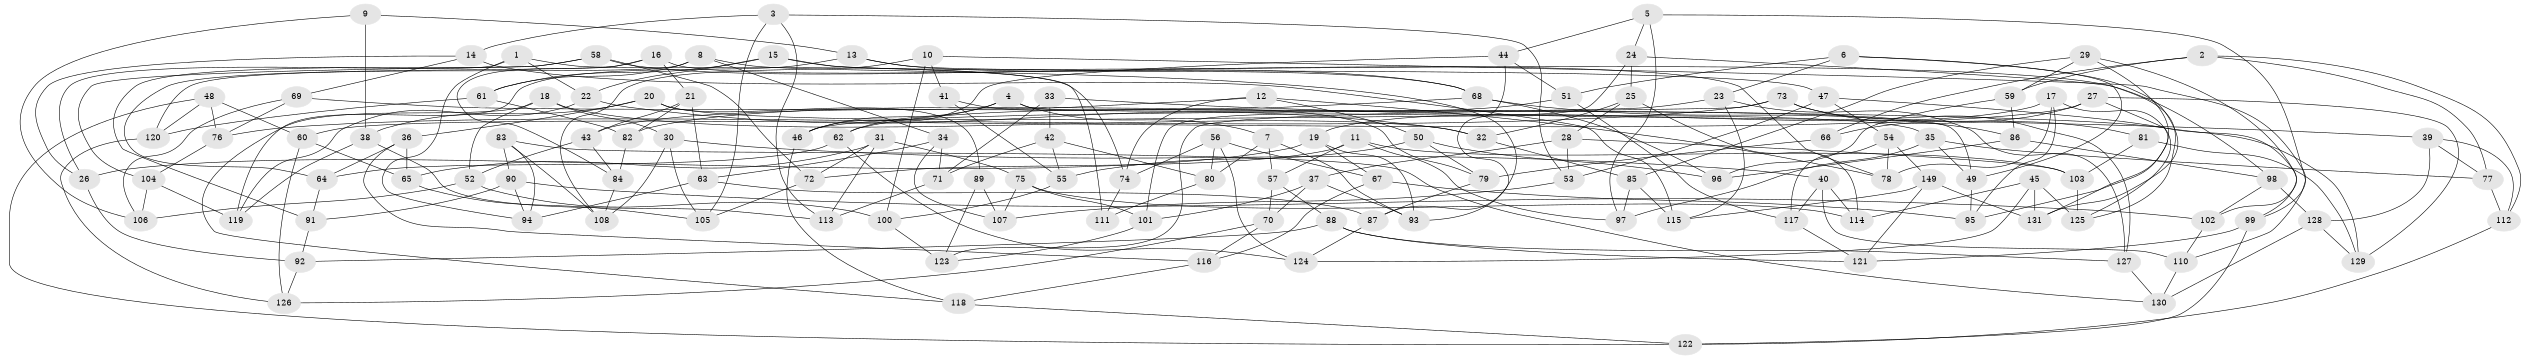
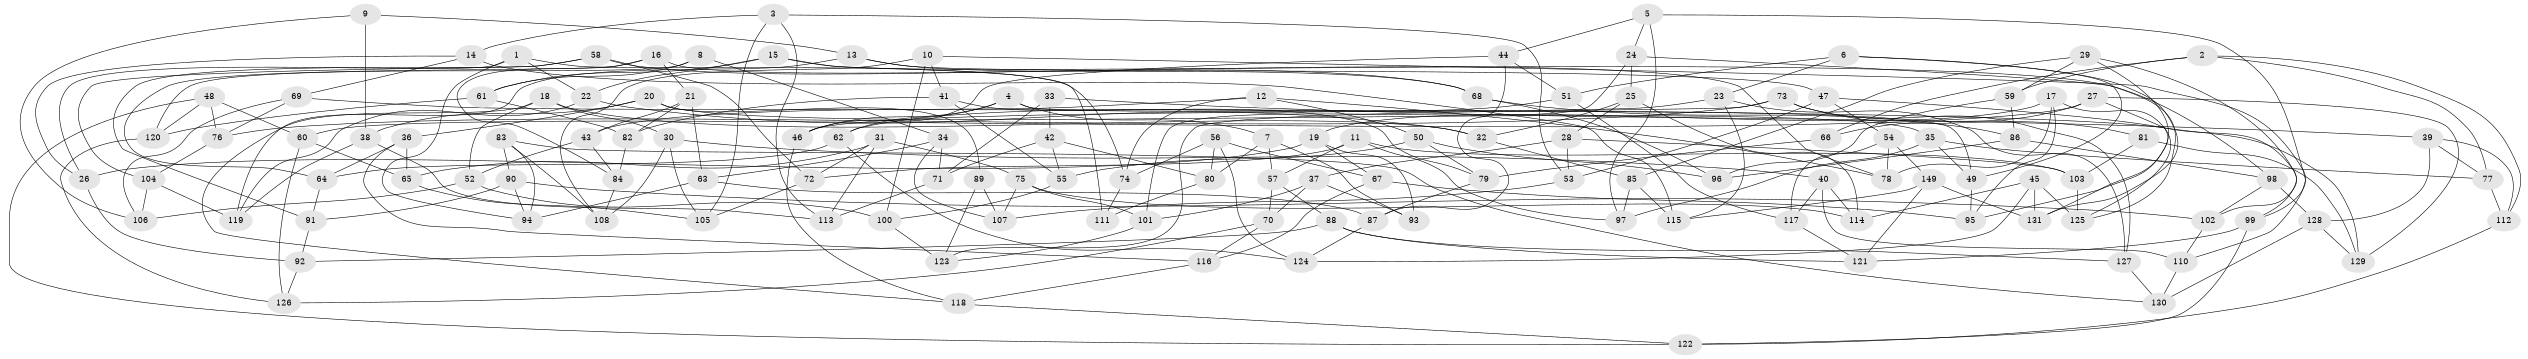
(1187, 79) -> none
(1050, 108) -> (790, 104)
